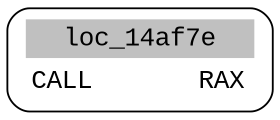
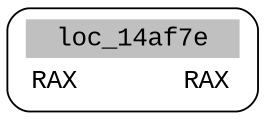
(138, 80) -> (131, 80)
